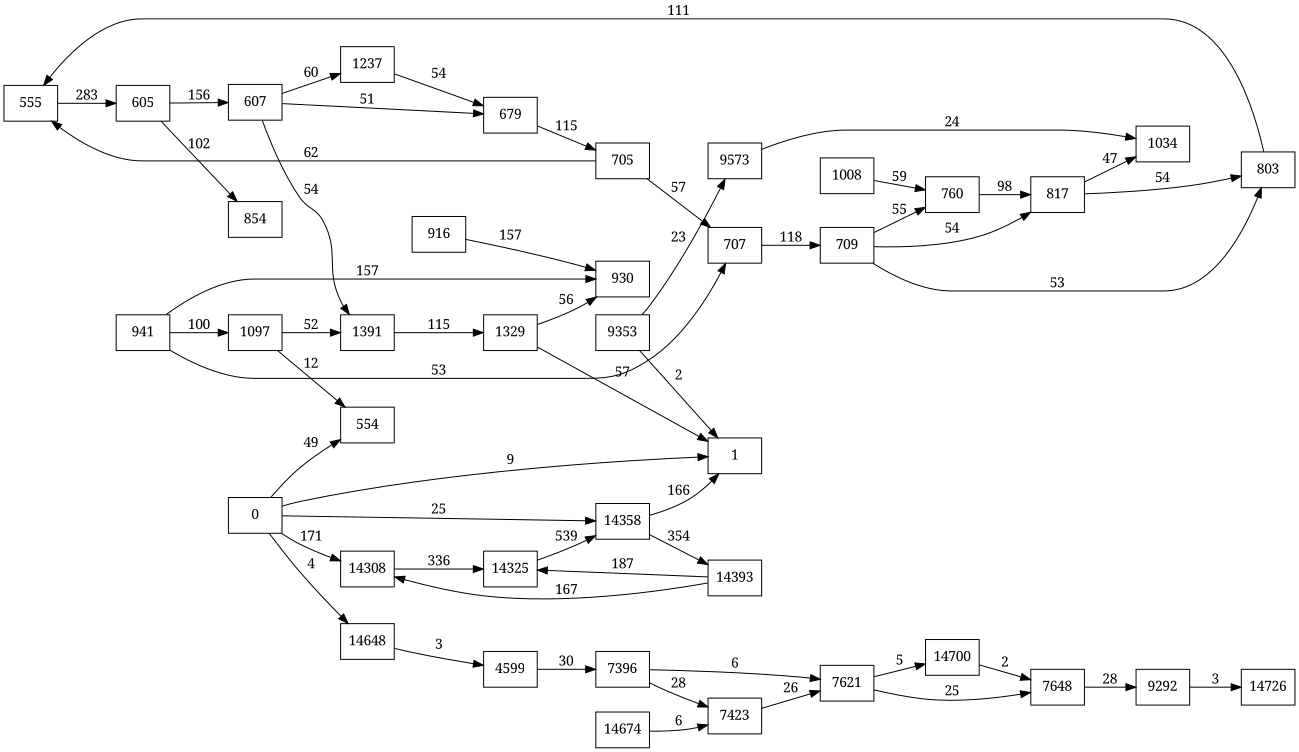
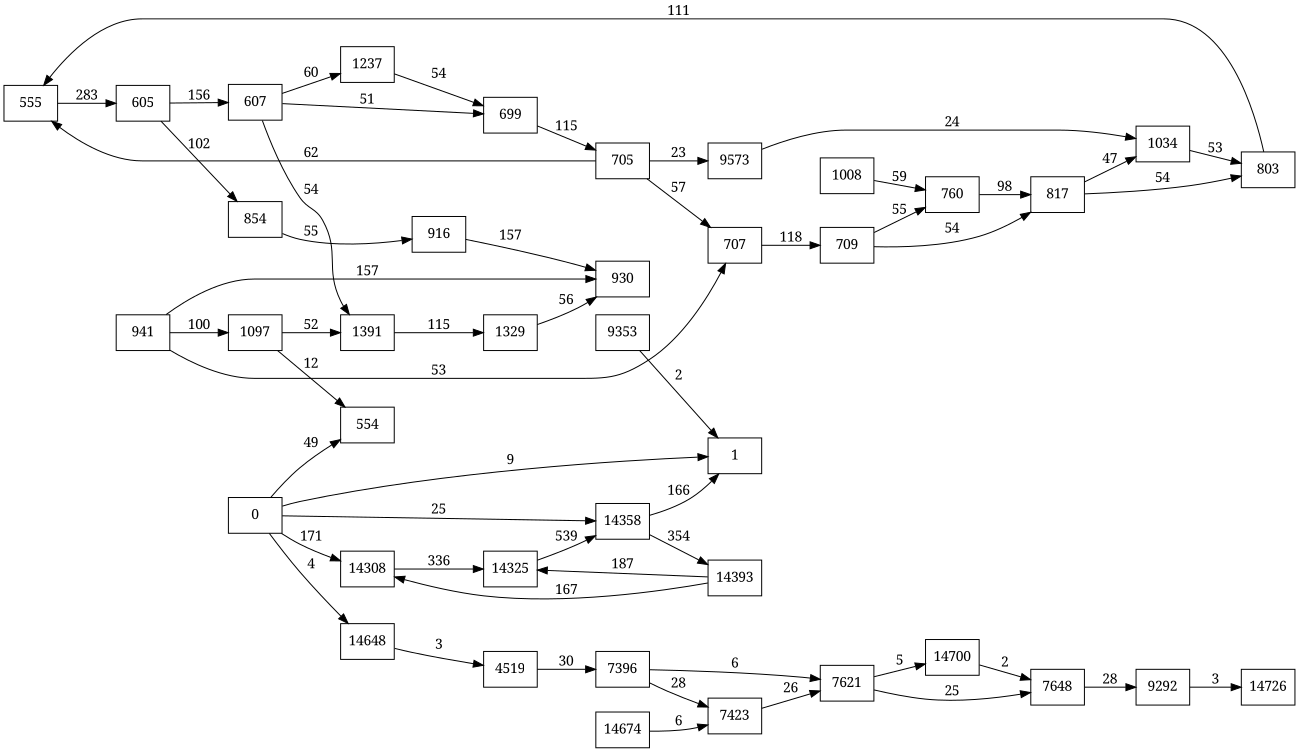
(510, 115) -> (510, 115)
none -> (342, 244)
(684, 253) -> (674, 161)
(1086, 291) -> (1210, 156)
(618, 392) -> none
(510, 669) -> (510, 669)
